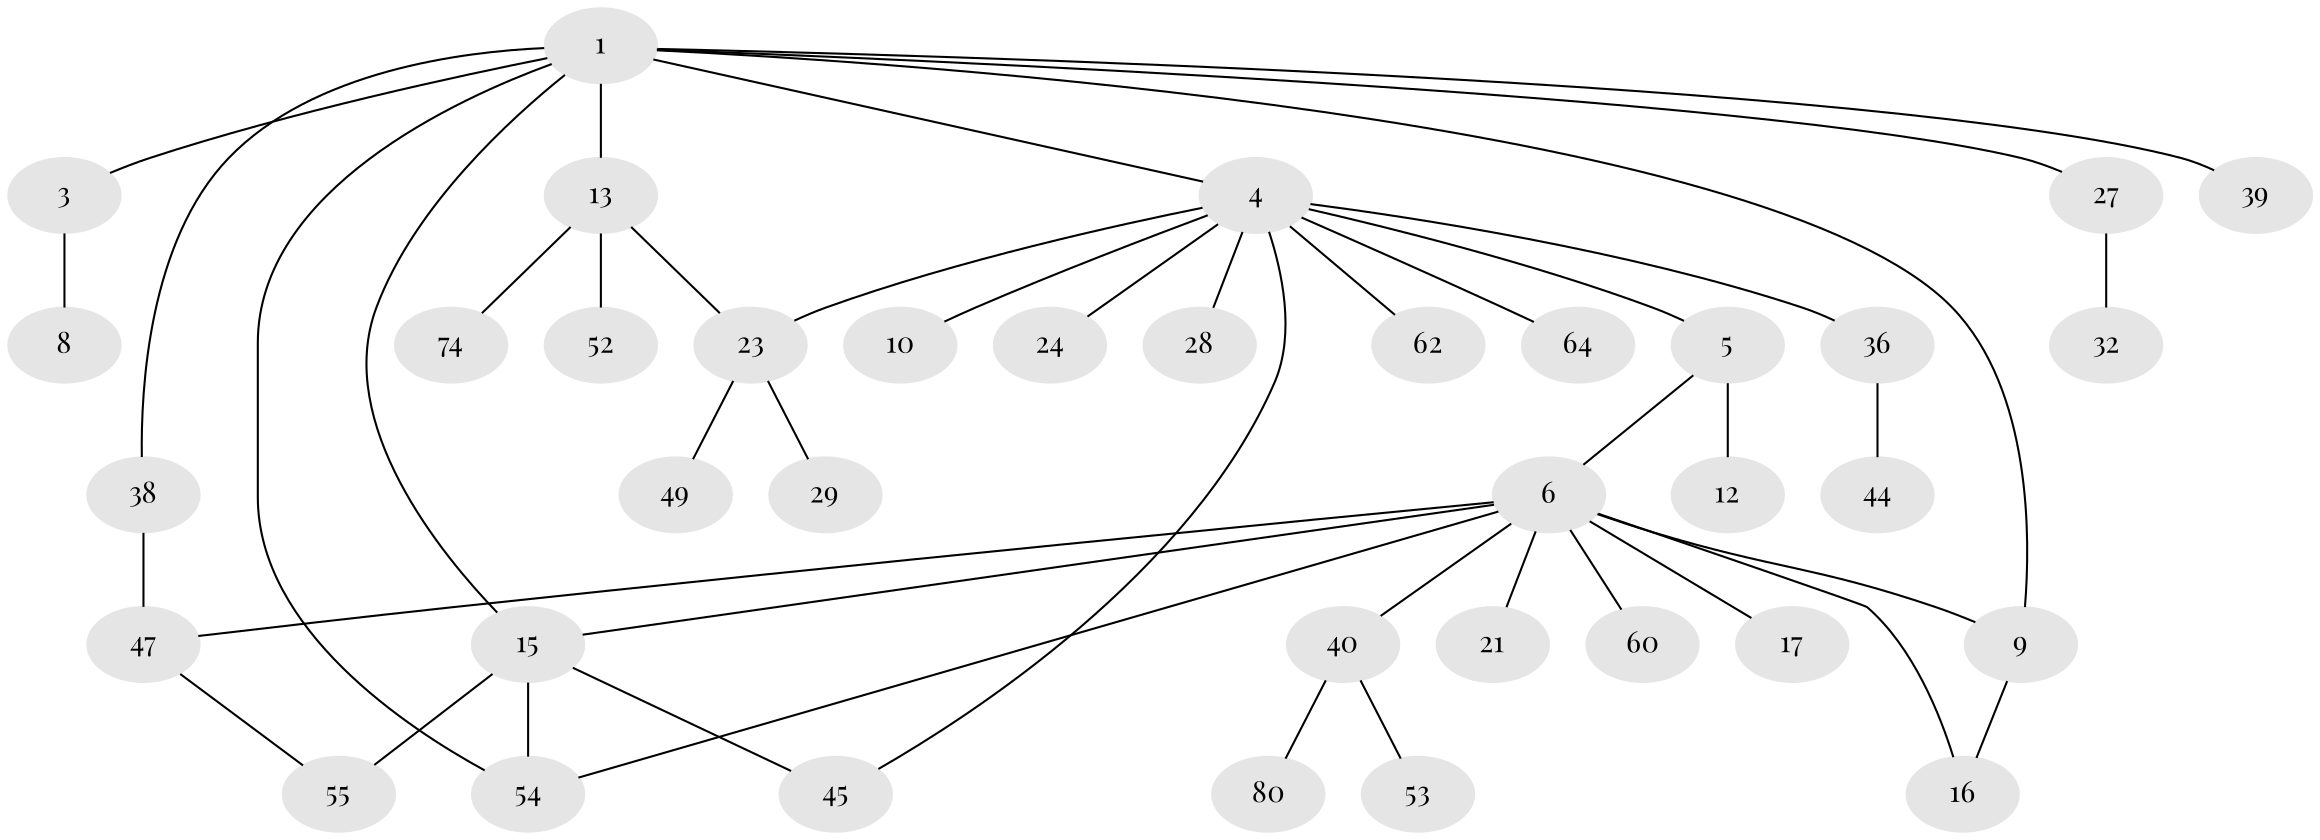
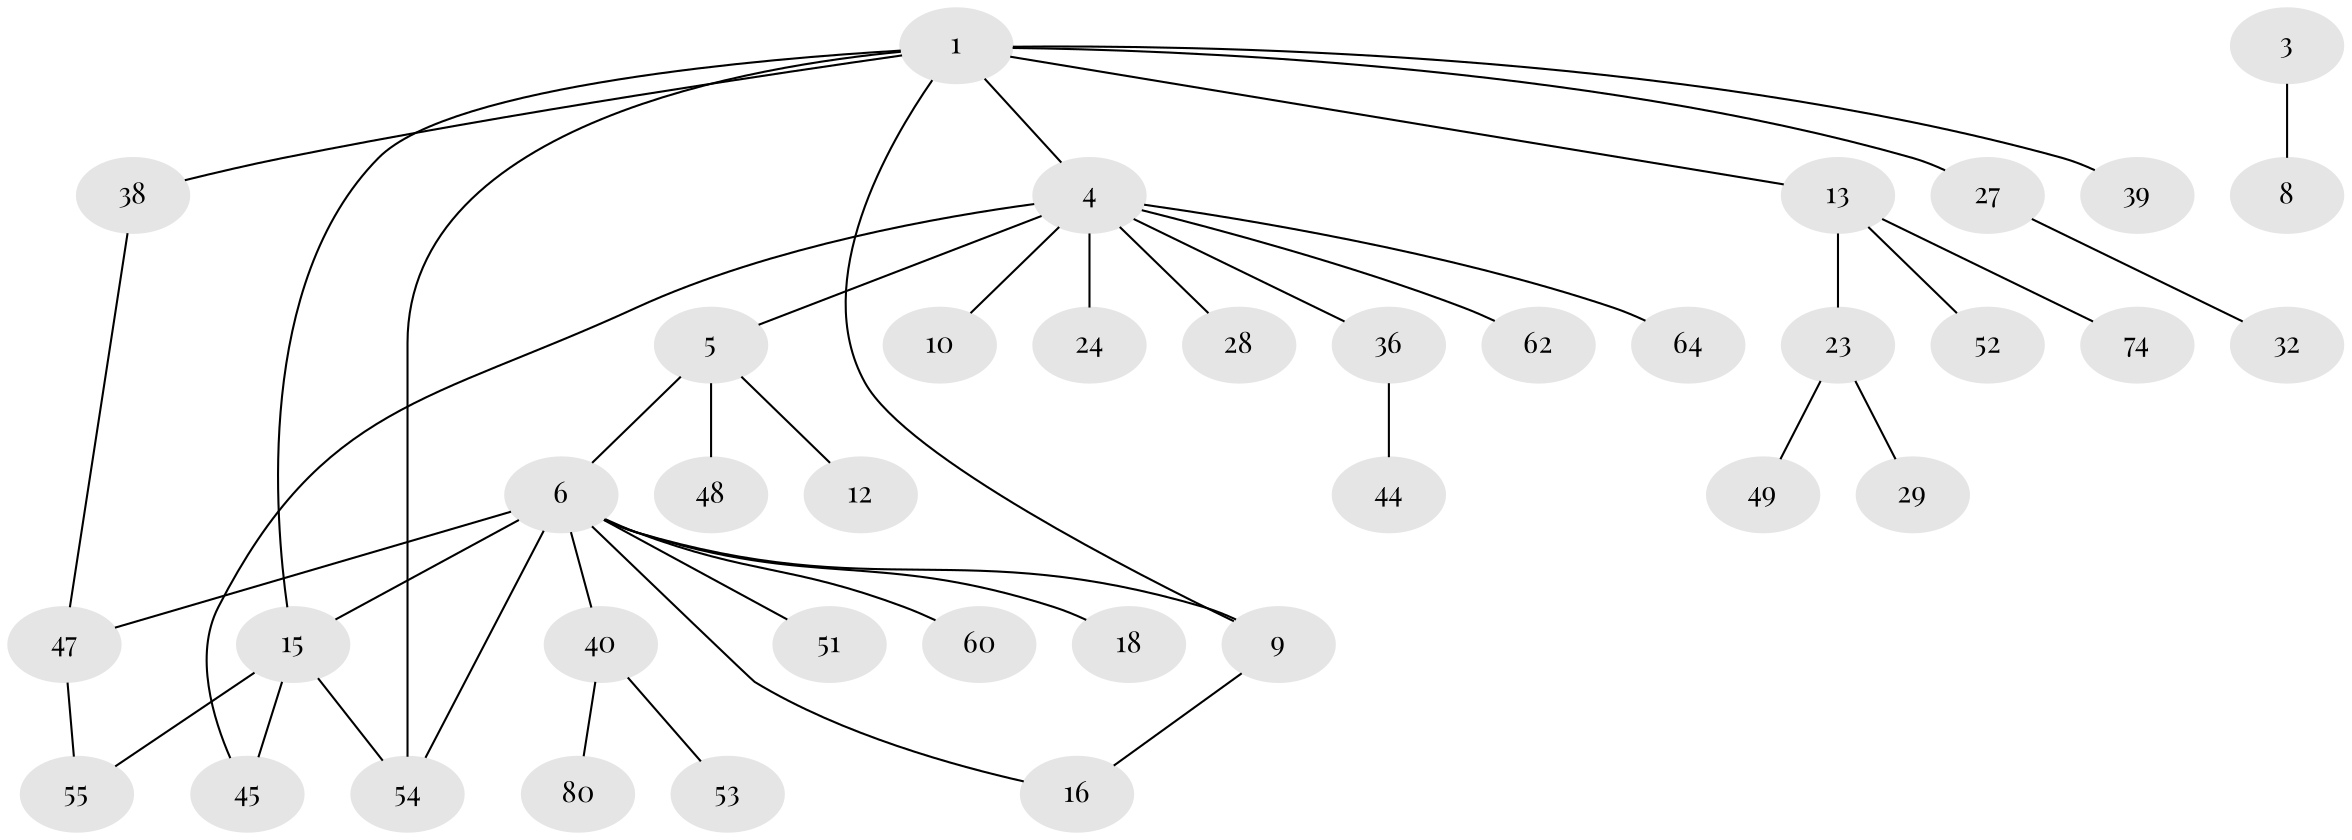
(327, 108) -> none
(996, 256) -> none
none -> (711, 495)
(1493, 645) -> (830, 645)
(1792, 645) -> (1129, 645)
